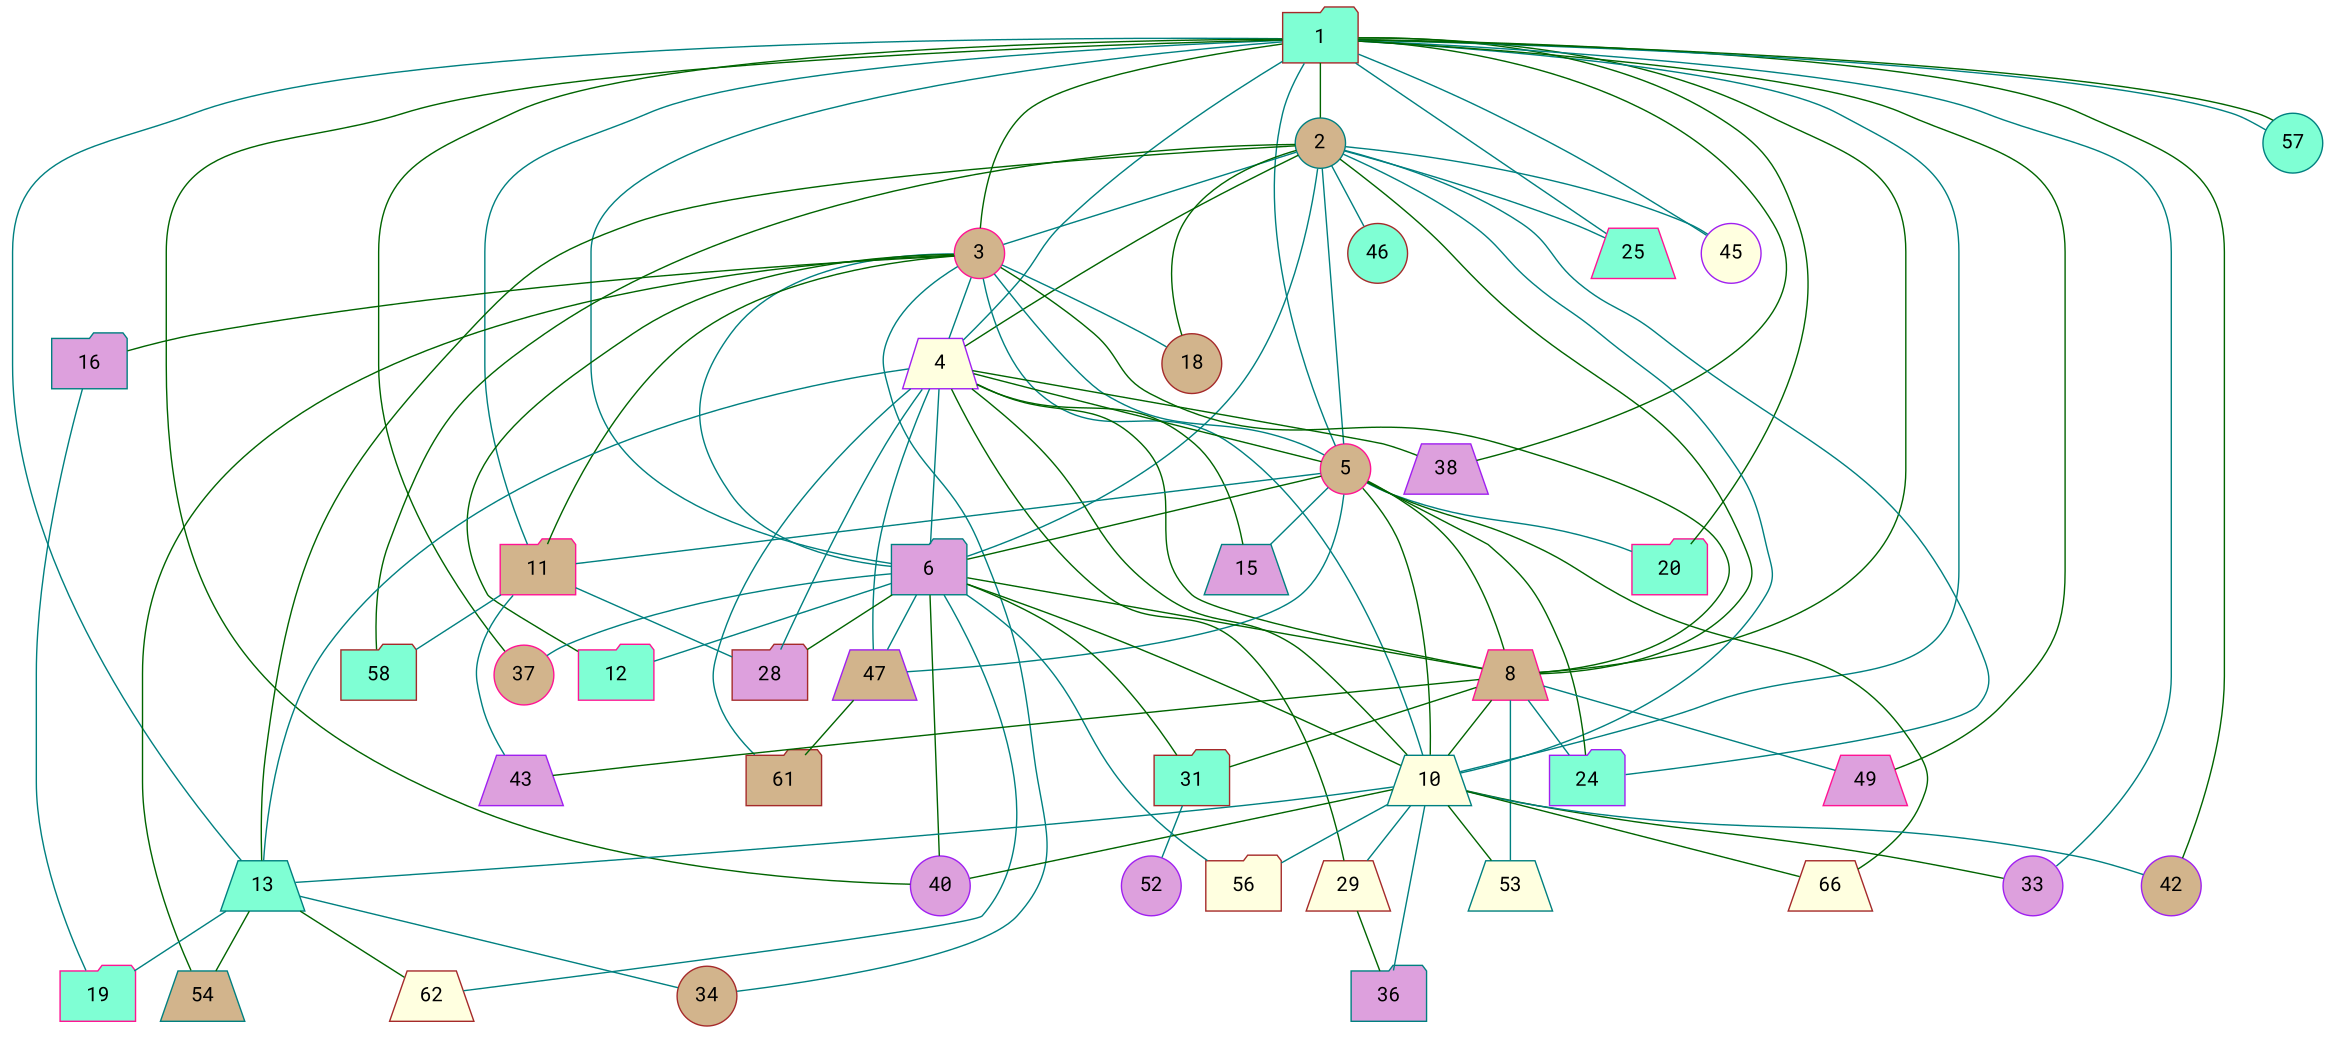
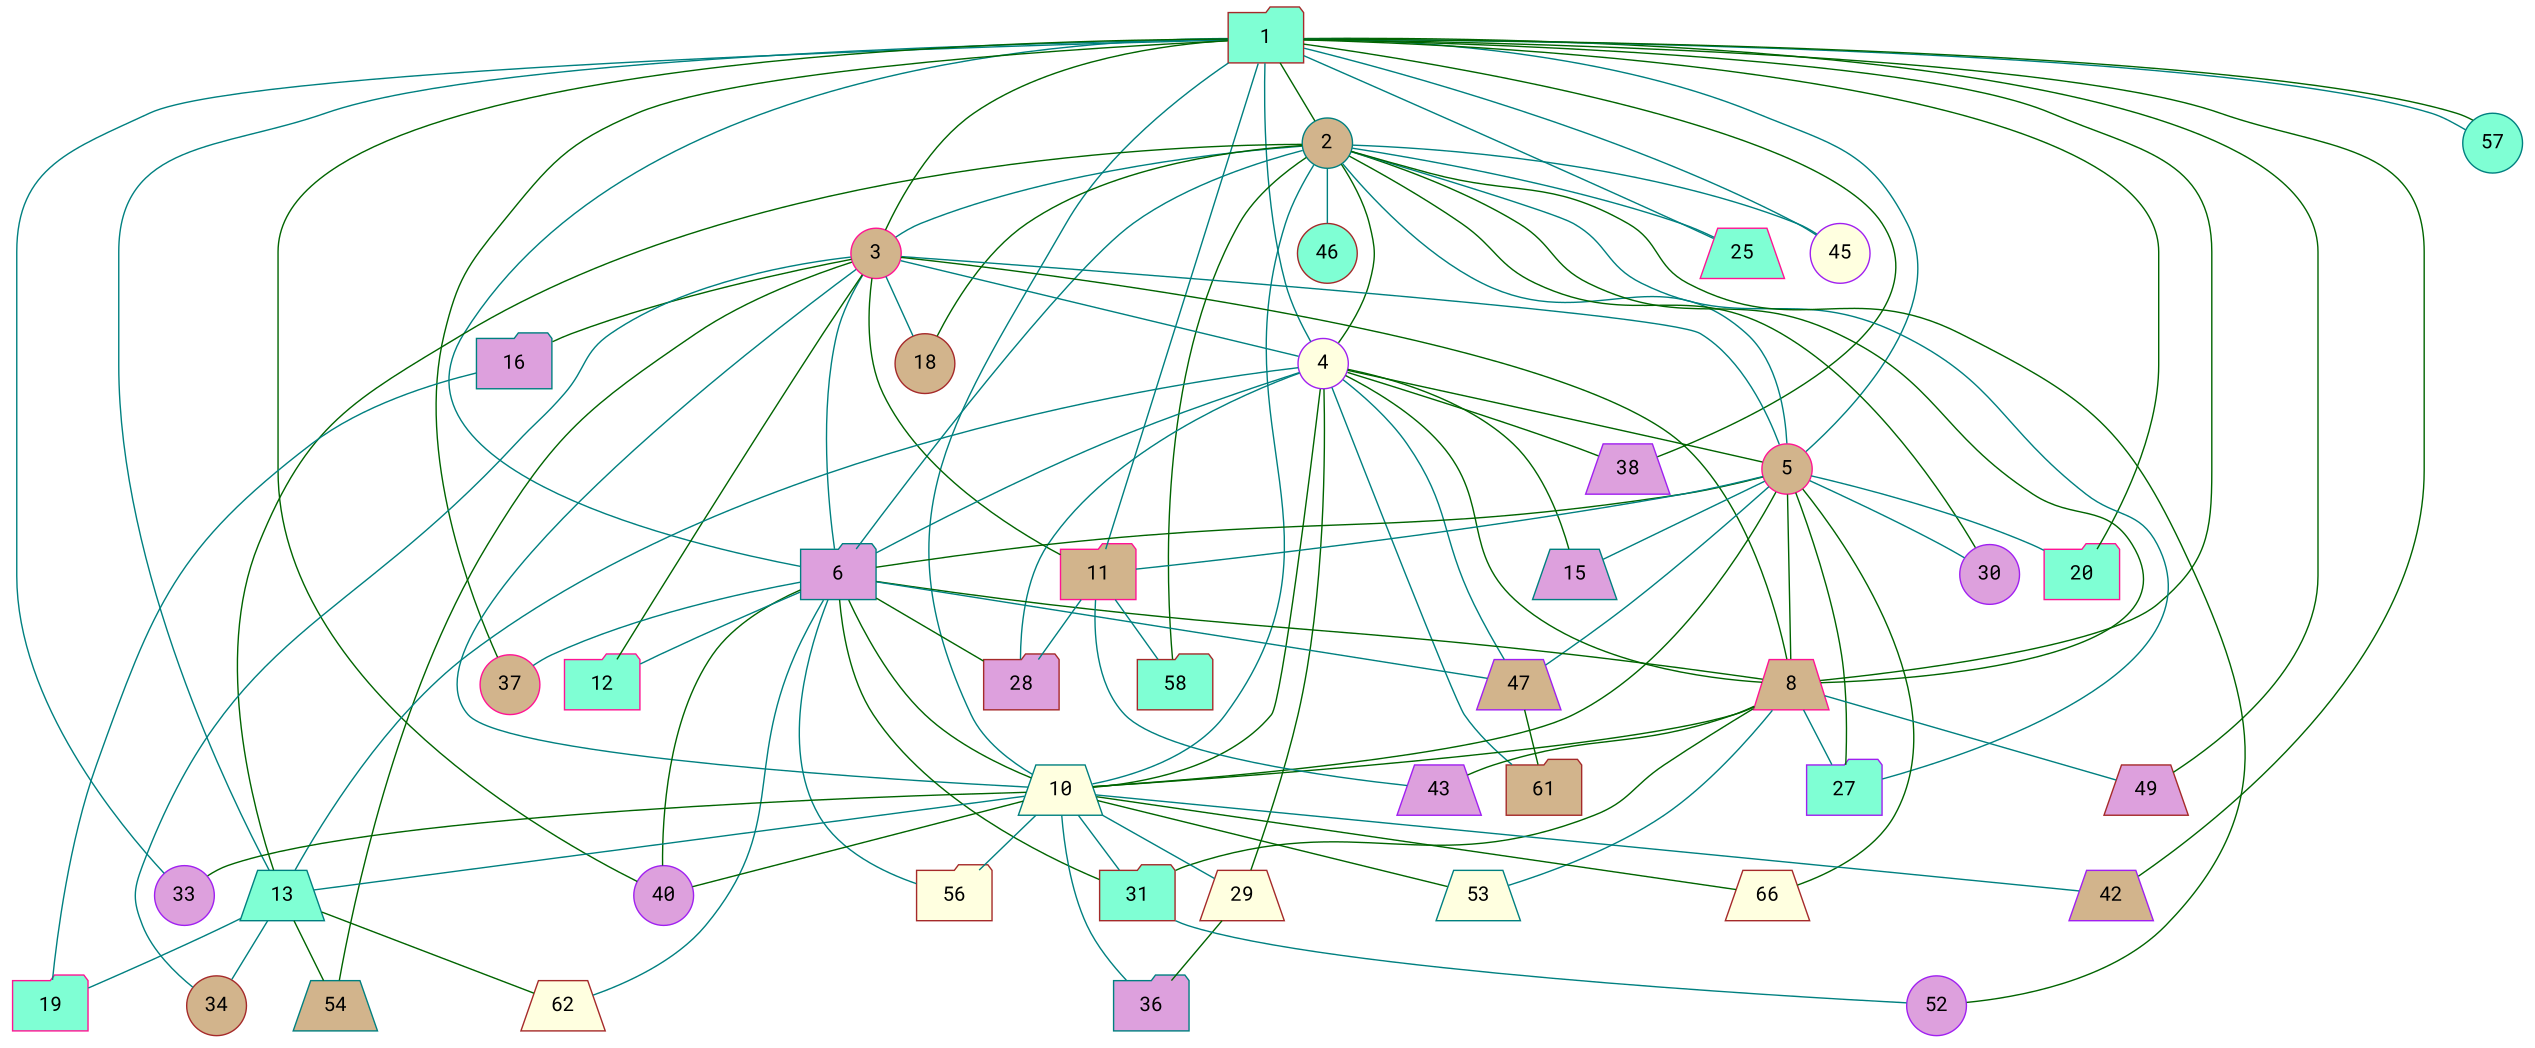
(940, 364) -> (1323, 364)
none -> (2085, 409)
none -> (1990, 574)
(1587, 780) -> (1844, 790)
(1865, 780) -> (2146, 790)
none -> (1099, 843)
(2171, 886) -> (2111, 896)
